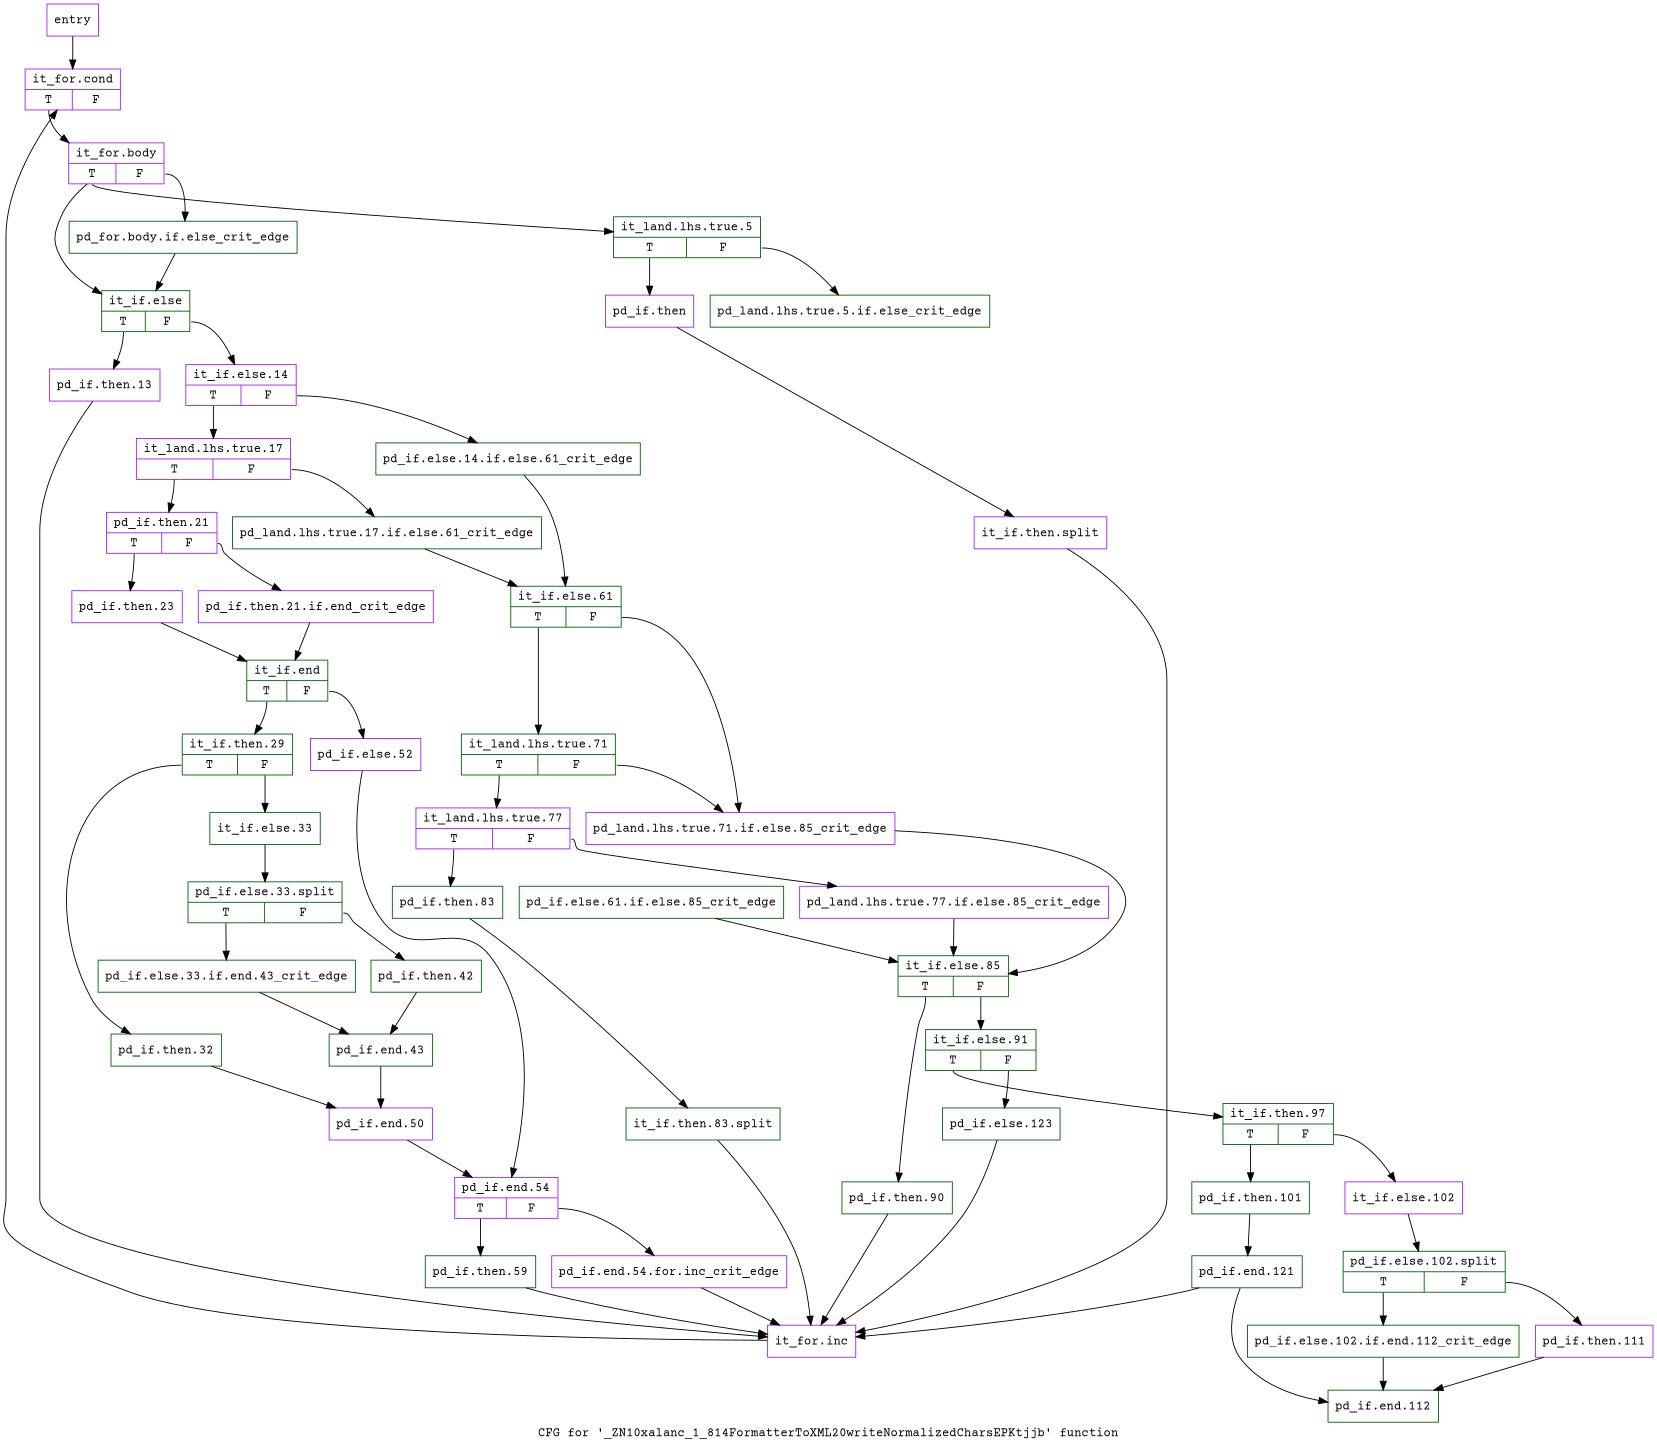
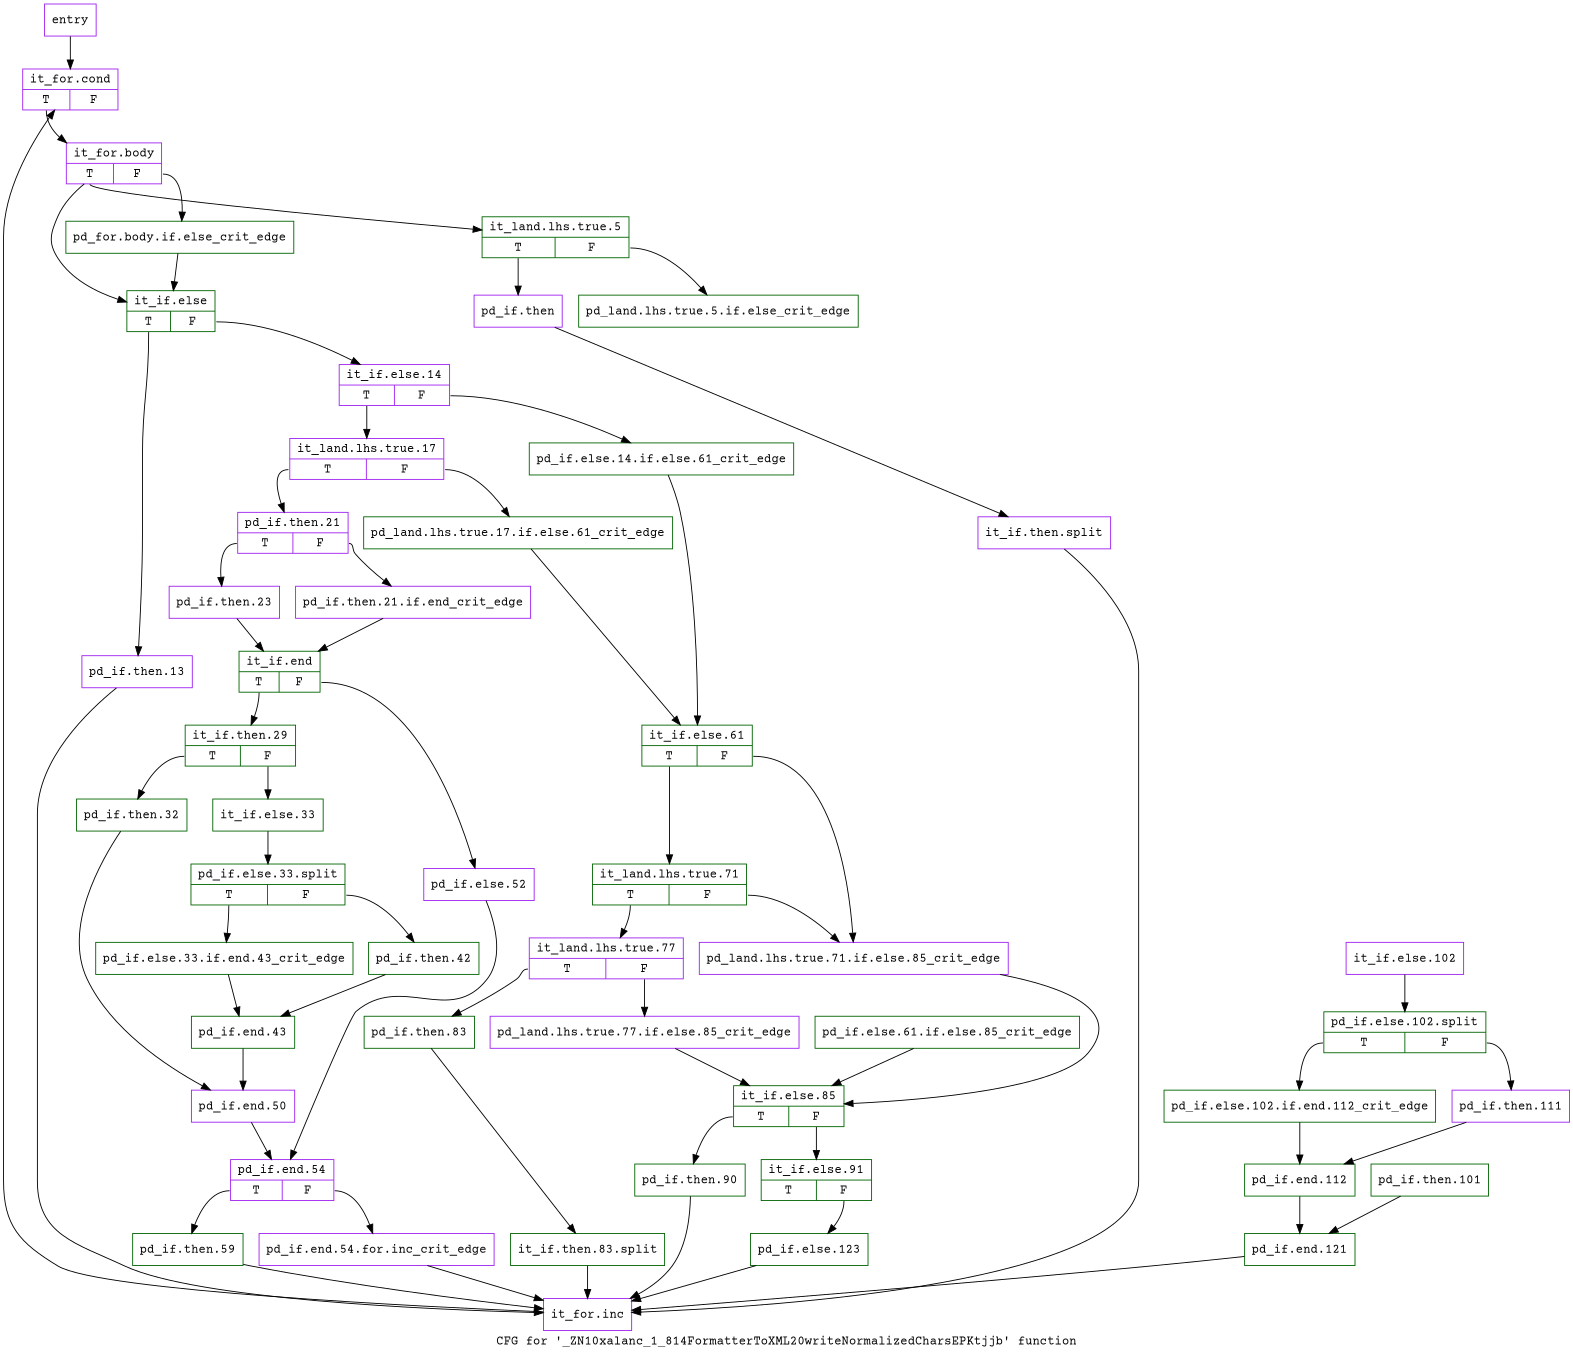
(1278, 1124) -> none
(1246, 1365) -> (1300, 1210)
